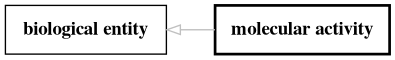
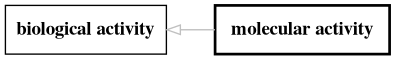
(86, 30) -> (86, 30)
